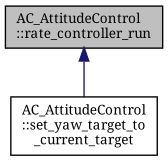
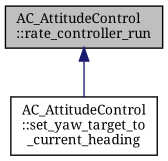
(84, 126) -> (84, 126)
